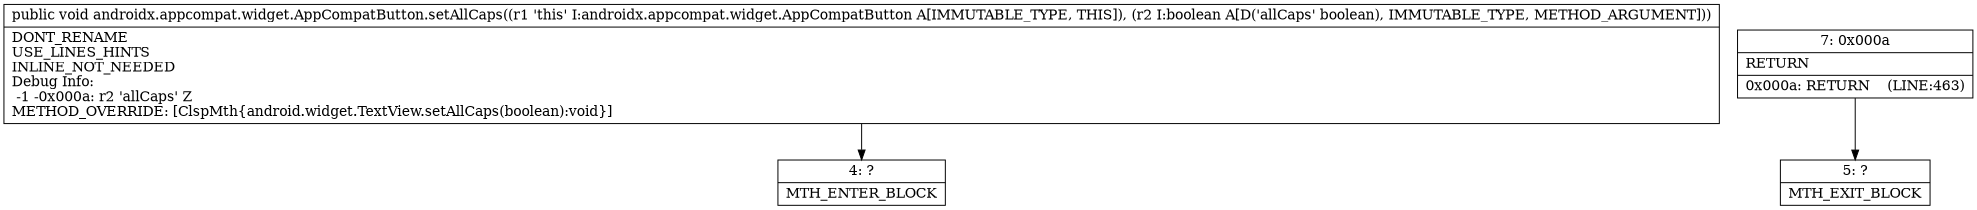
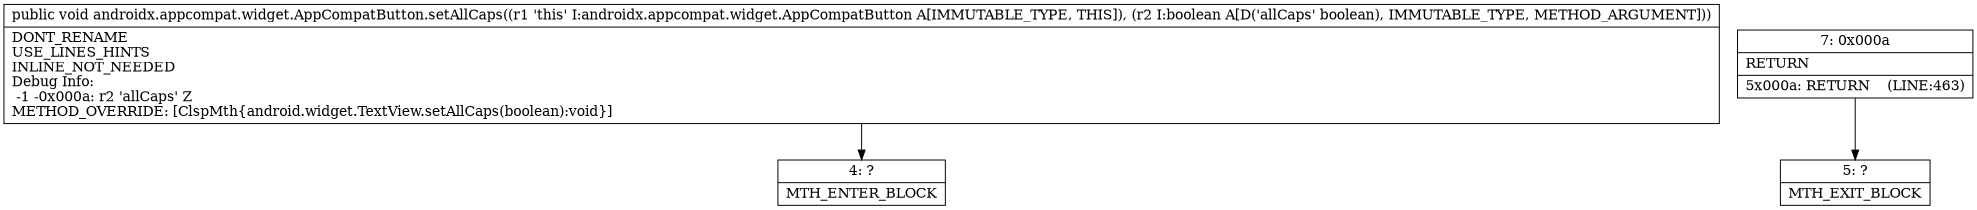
(1855, 86) -> (1855, 86)
